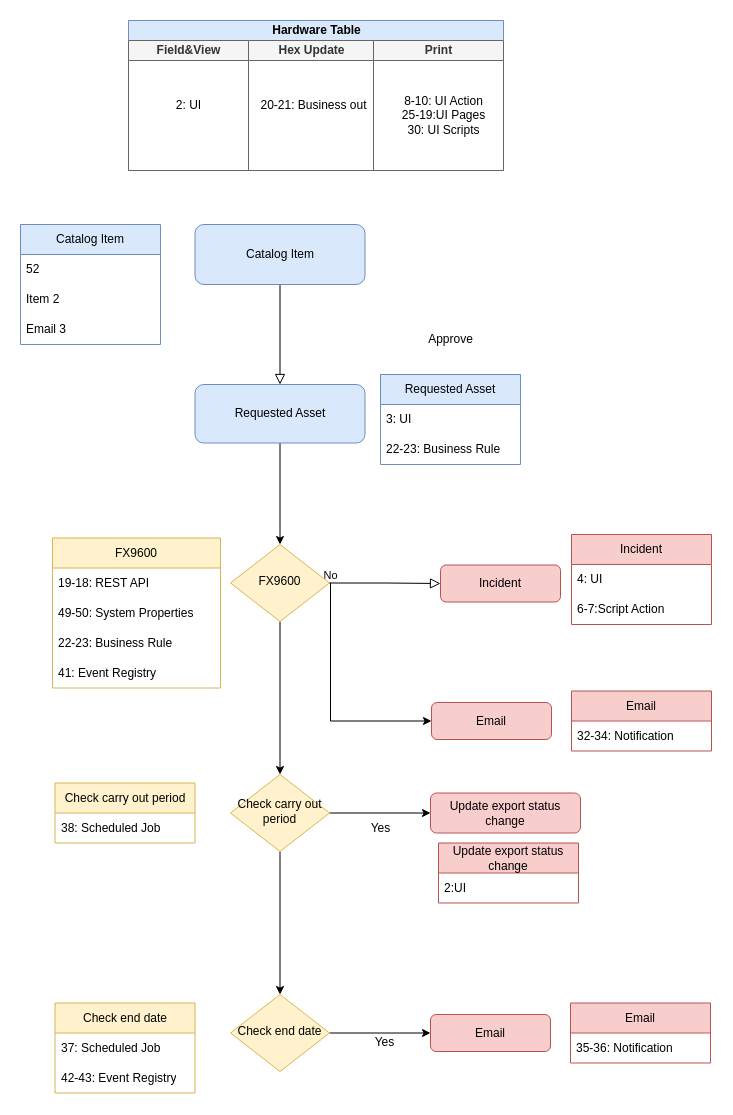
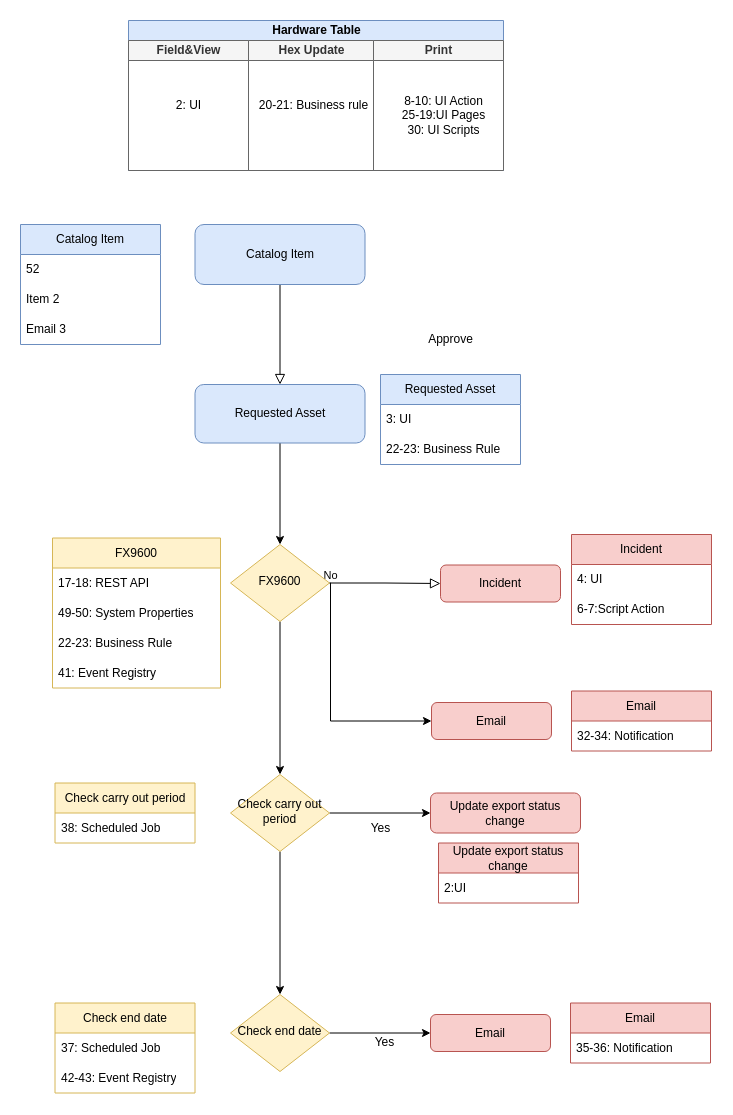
(314, 106) -> (314, 106)
(104, 584) -> (104, 584)
